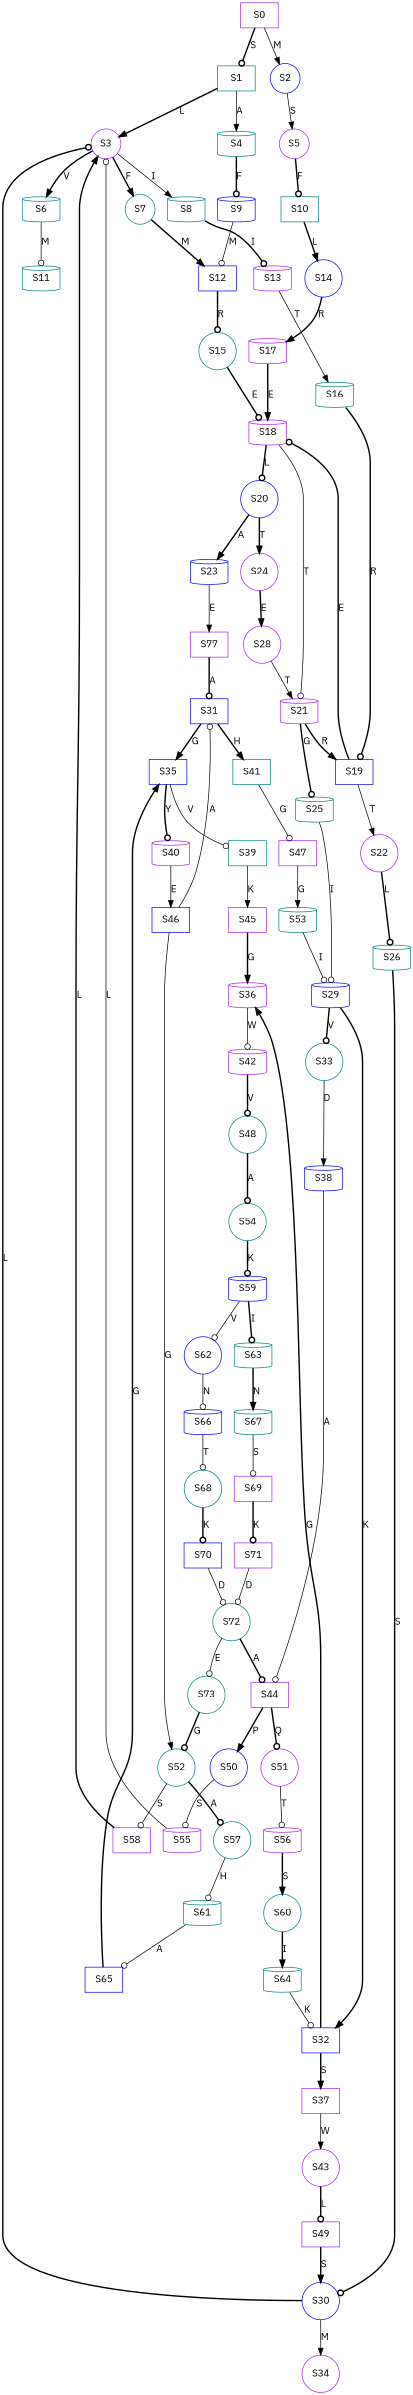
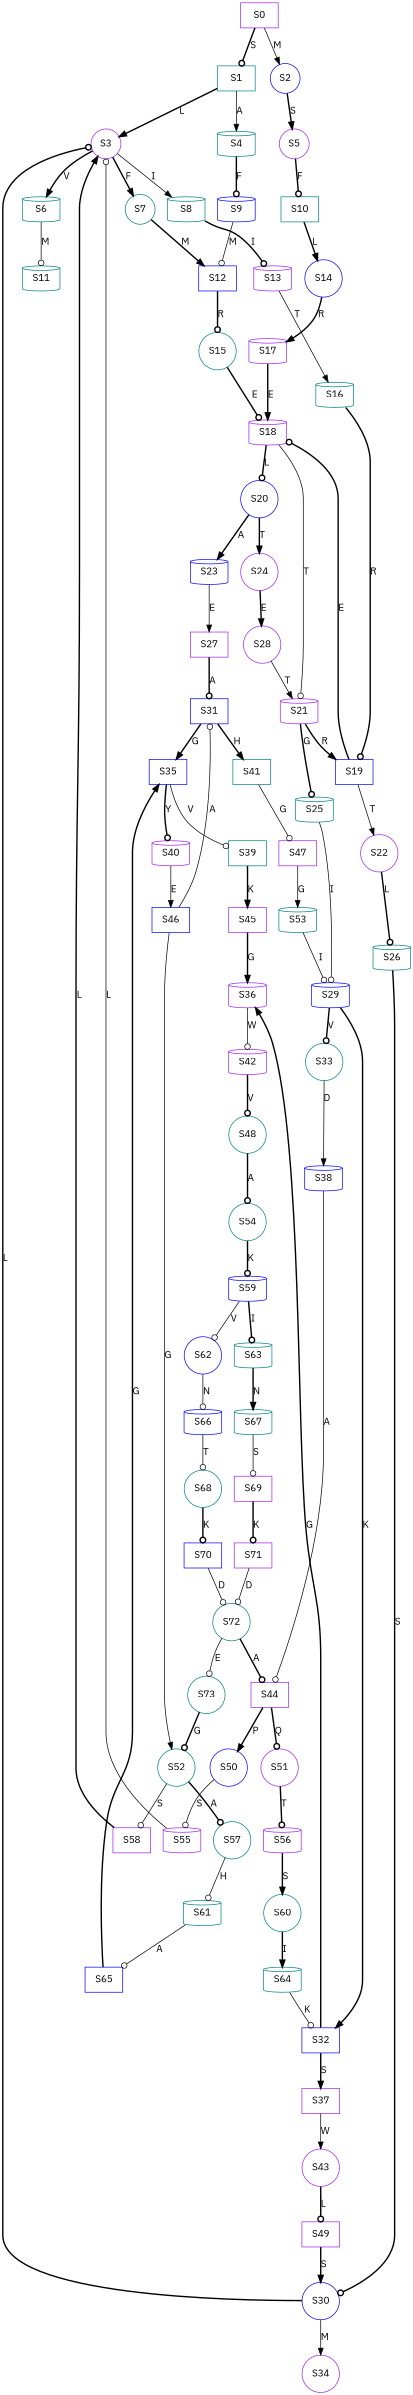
(289, 108) -> (289, 108)
(209, 645) -> (209, 645)
(248, 883) -> (248, 883)
(281, 1804) -> (281, 1804)
